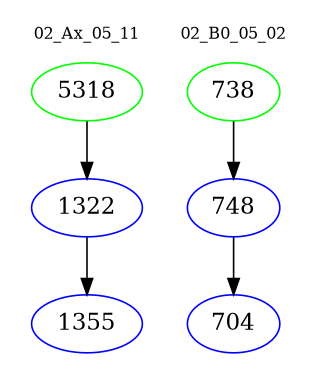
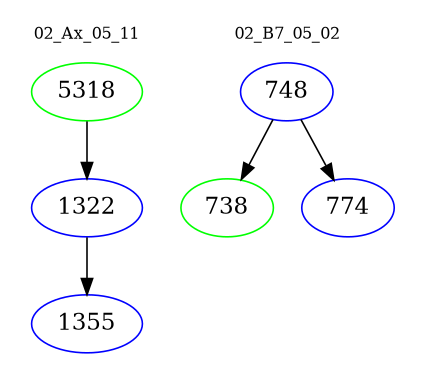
(234, 35) -> (288, 35)
(234, 142) -> (261, 142)
(234, 324) -> (348, 208)
